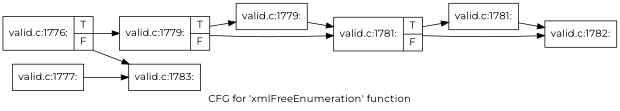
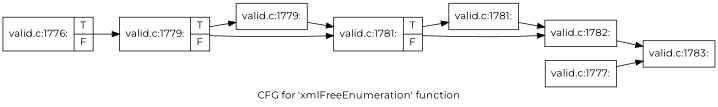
(108, 56) -> (626, 43)
